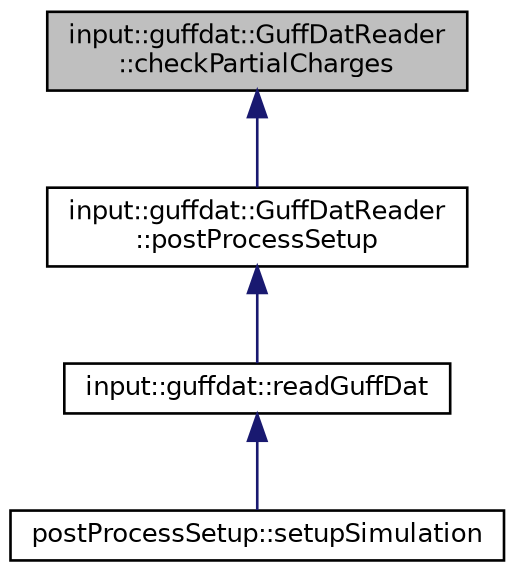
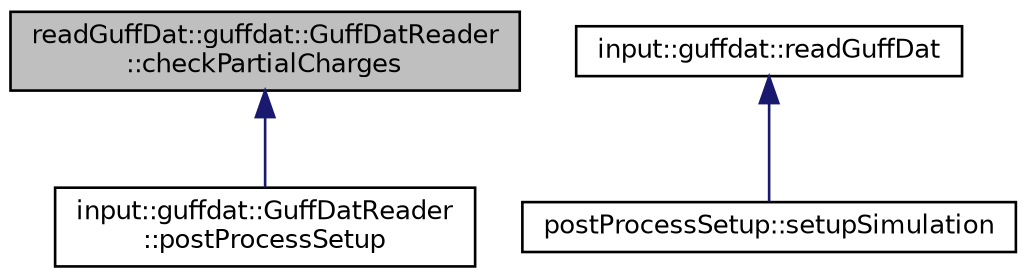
(257, 51) -> (265, 51)
(257, 328) -> none
